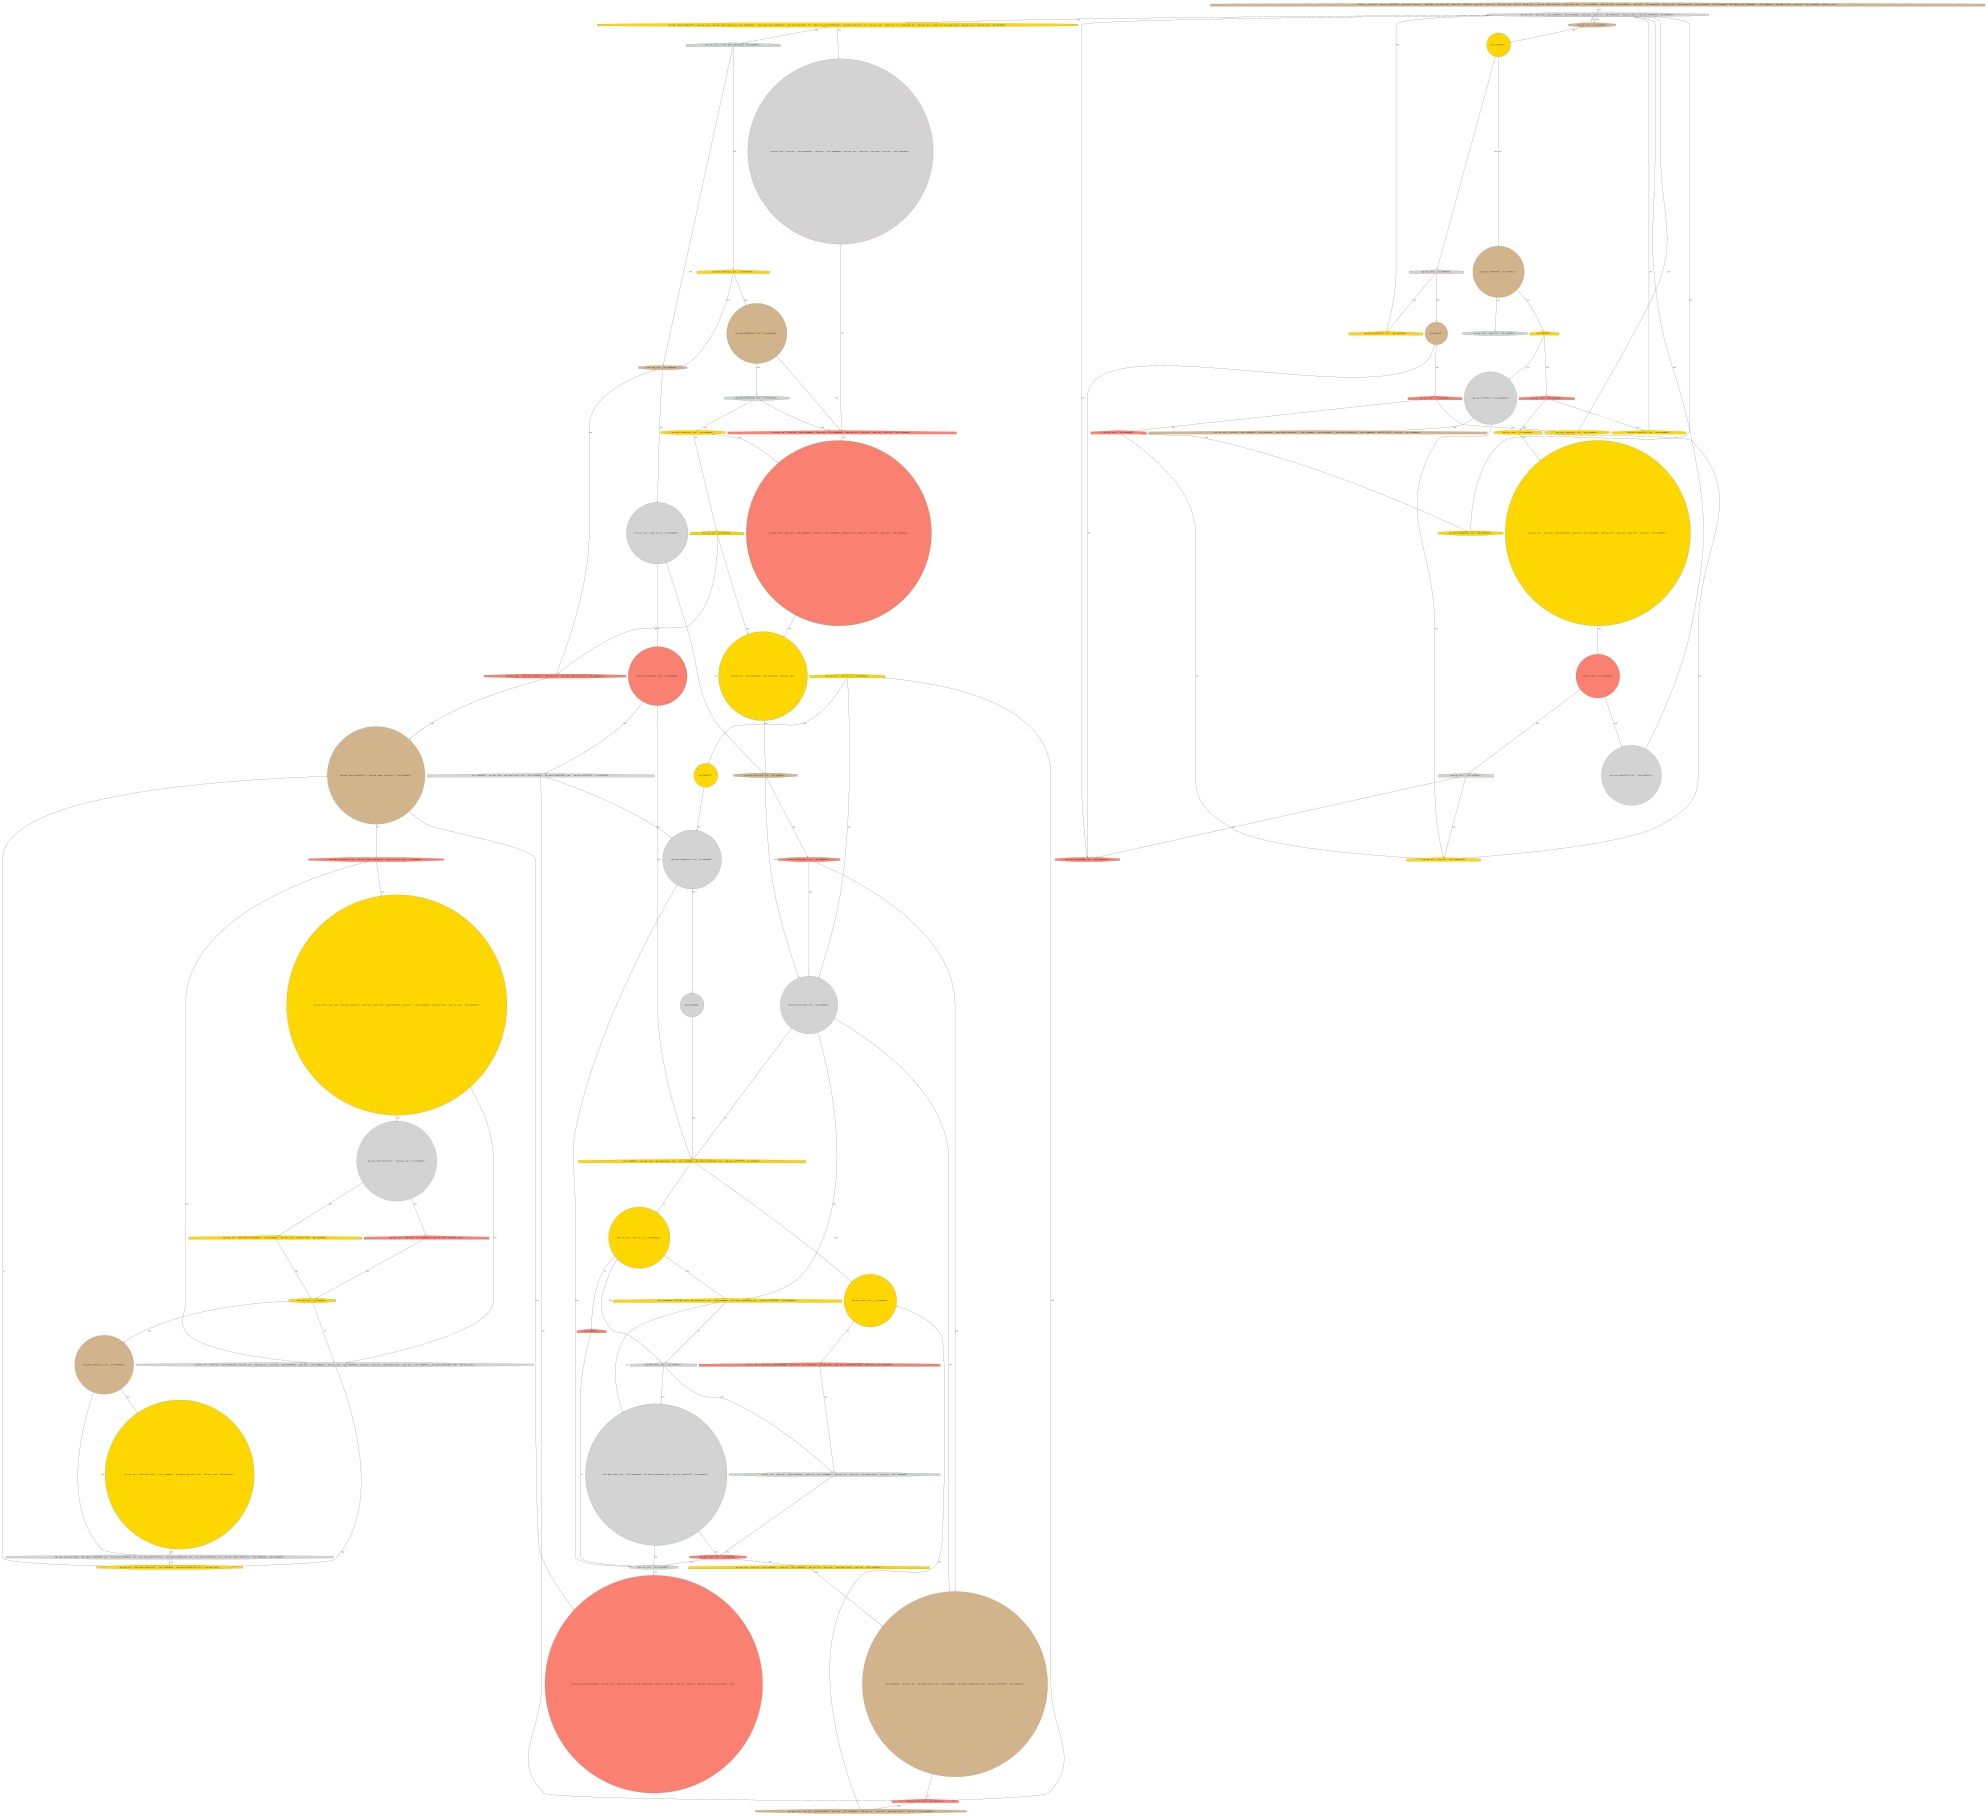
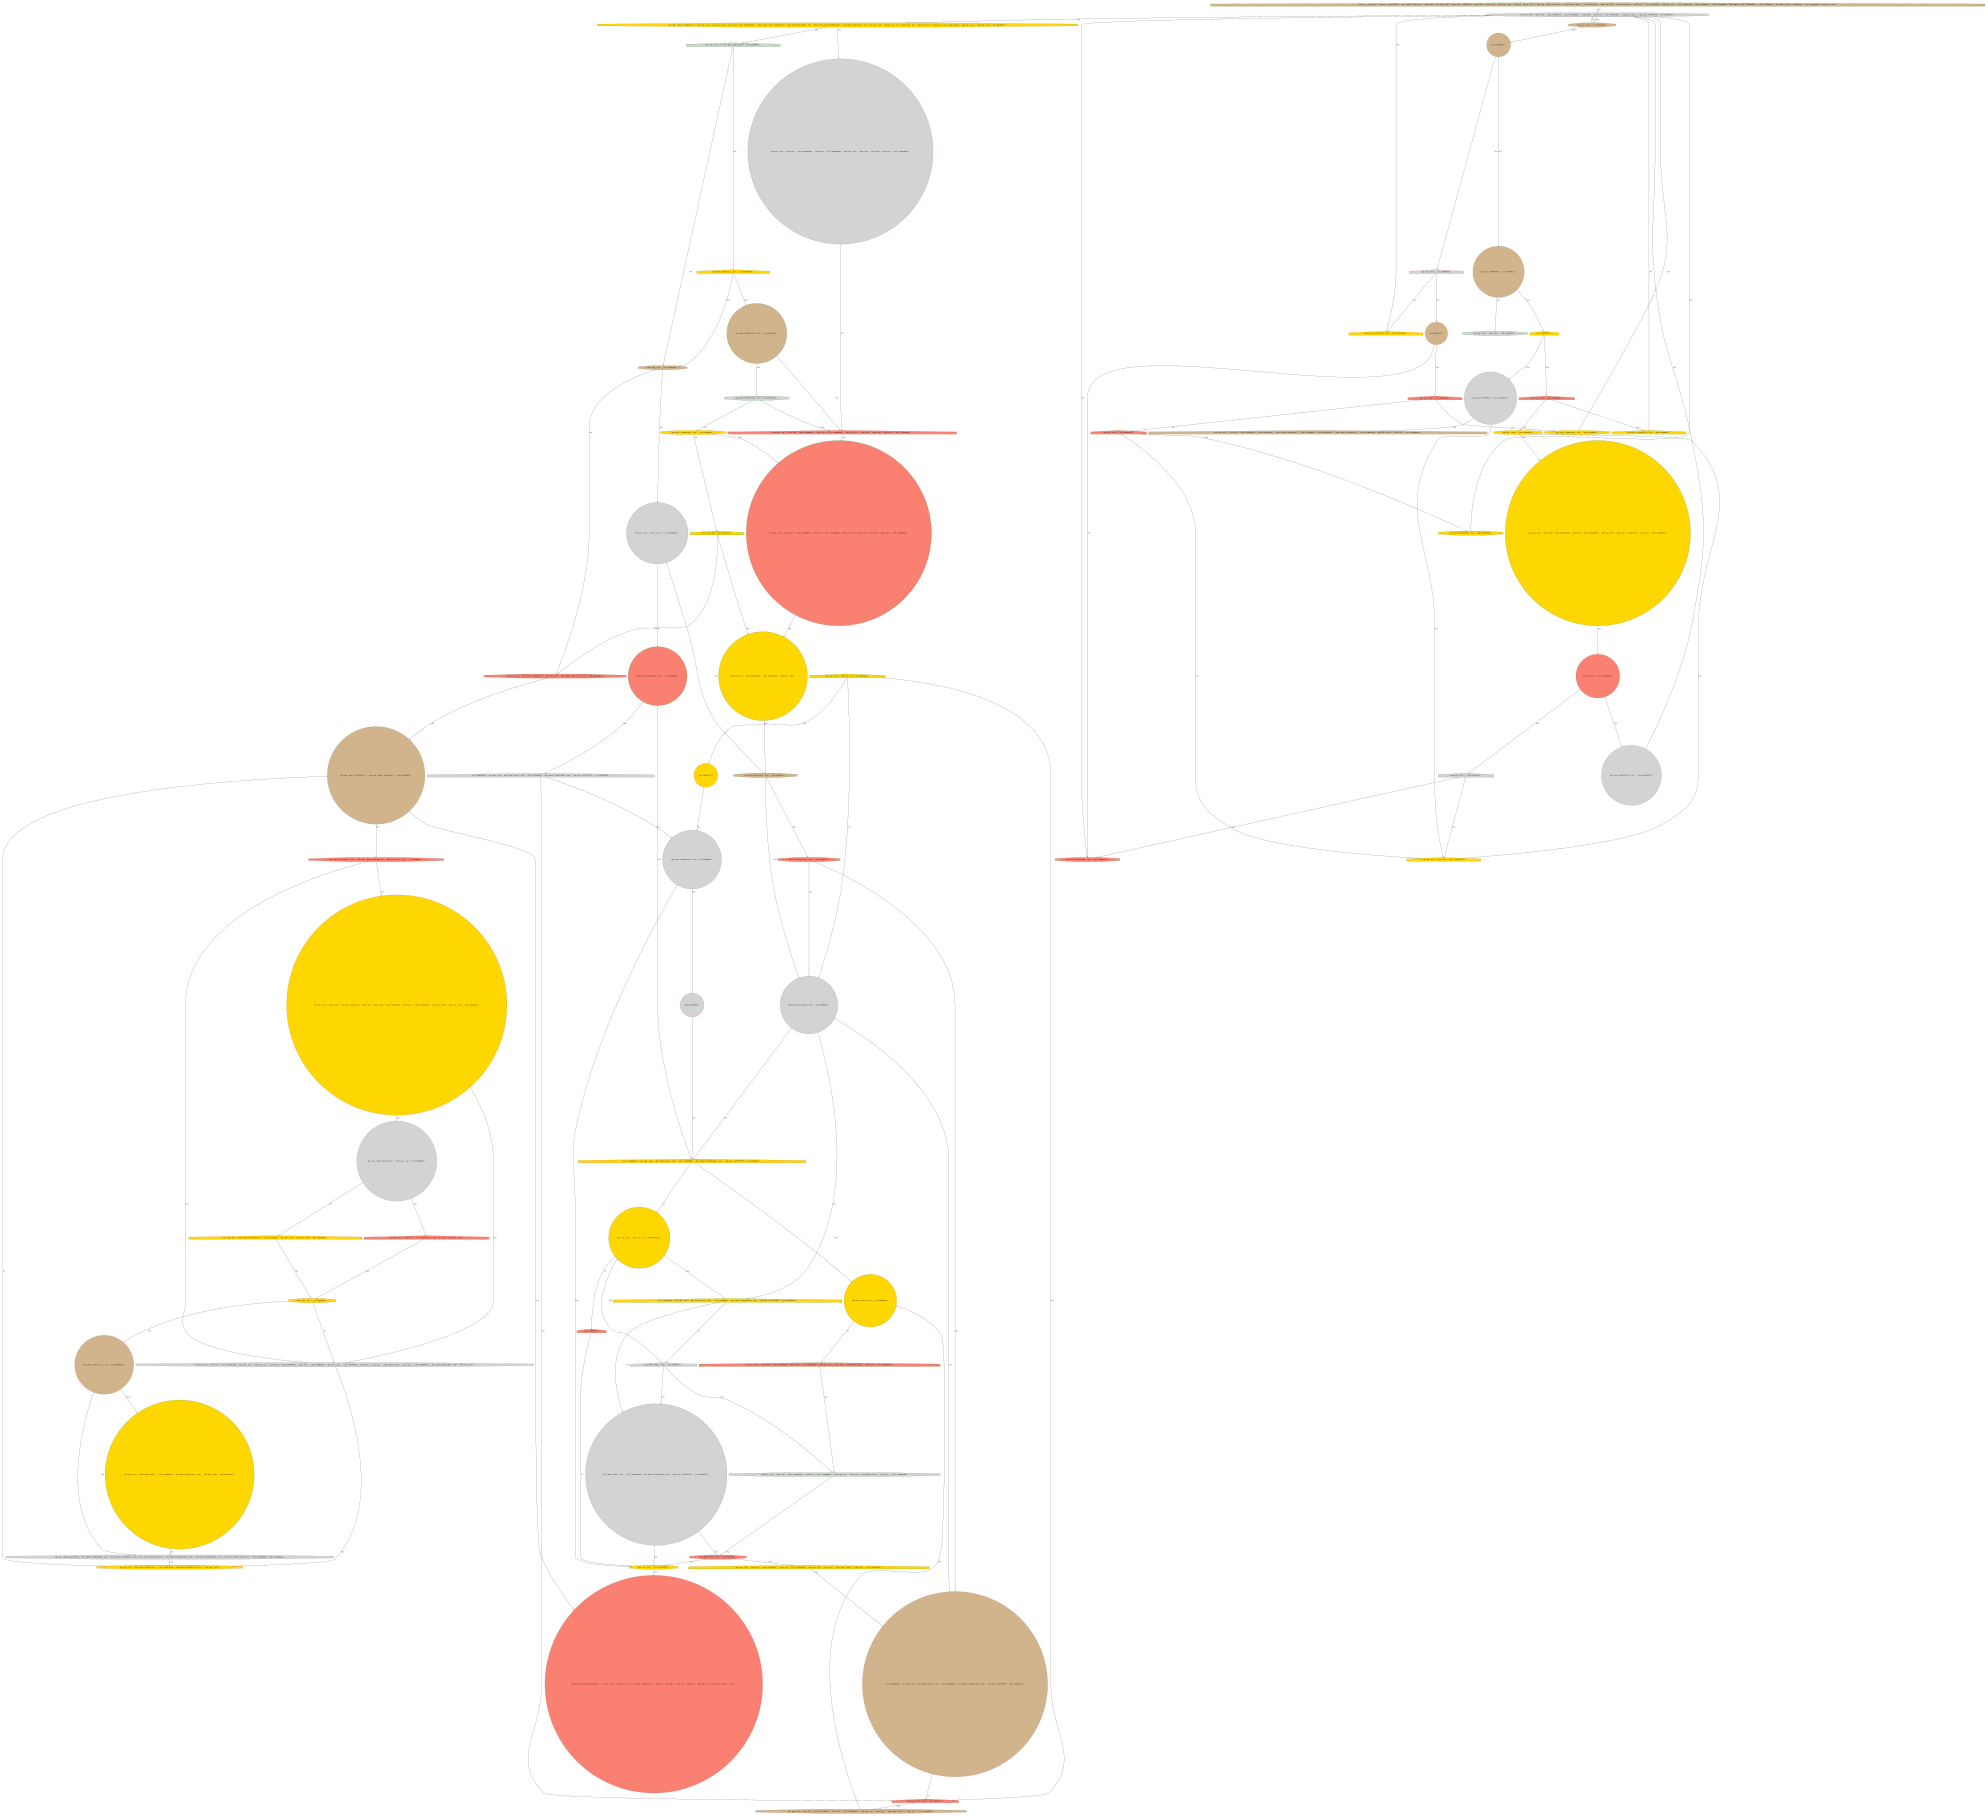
(1499, 45) -> (1499, 45)
(654, 1567) -> (654, 1567)
